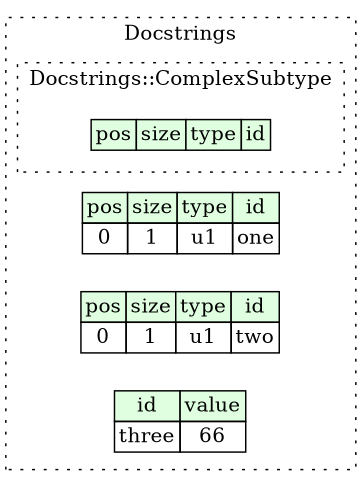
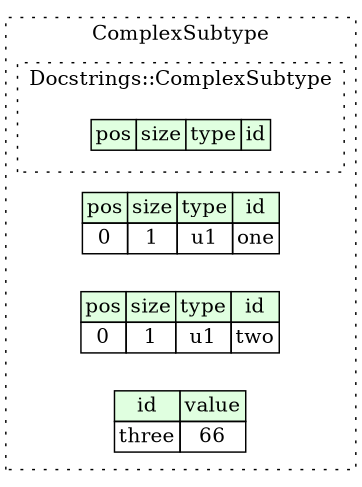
(181, 34) -> (181, 34)
